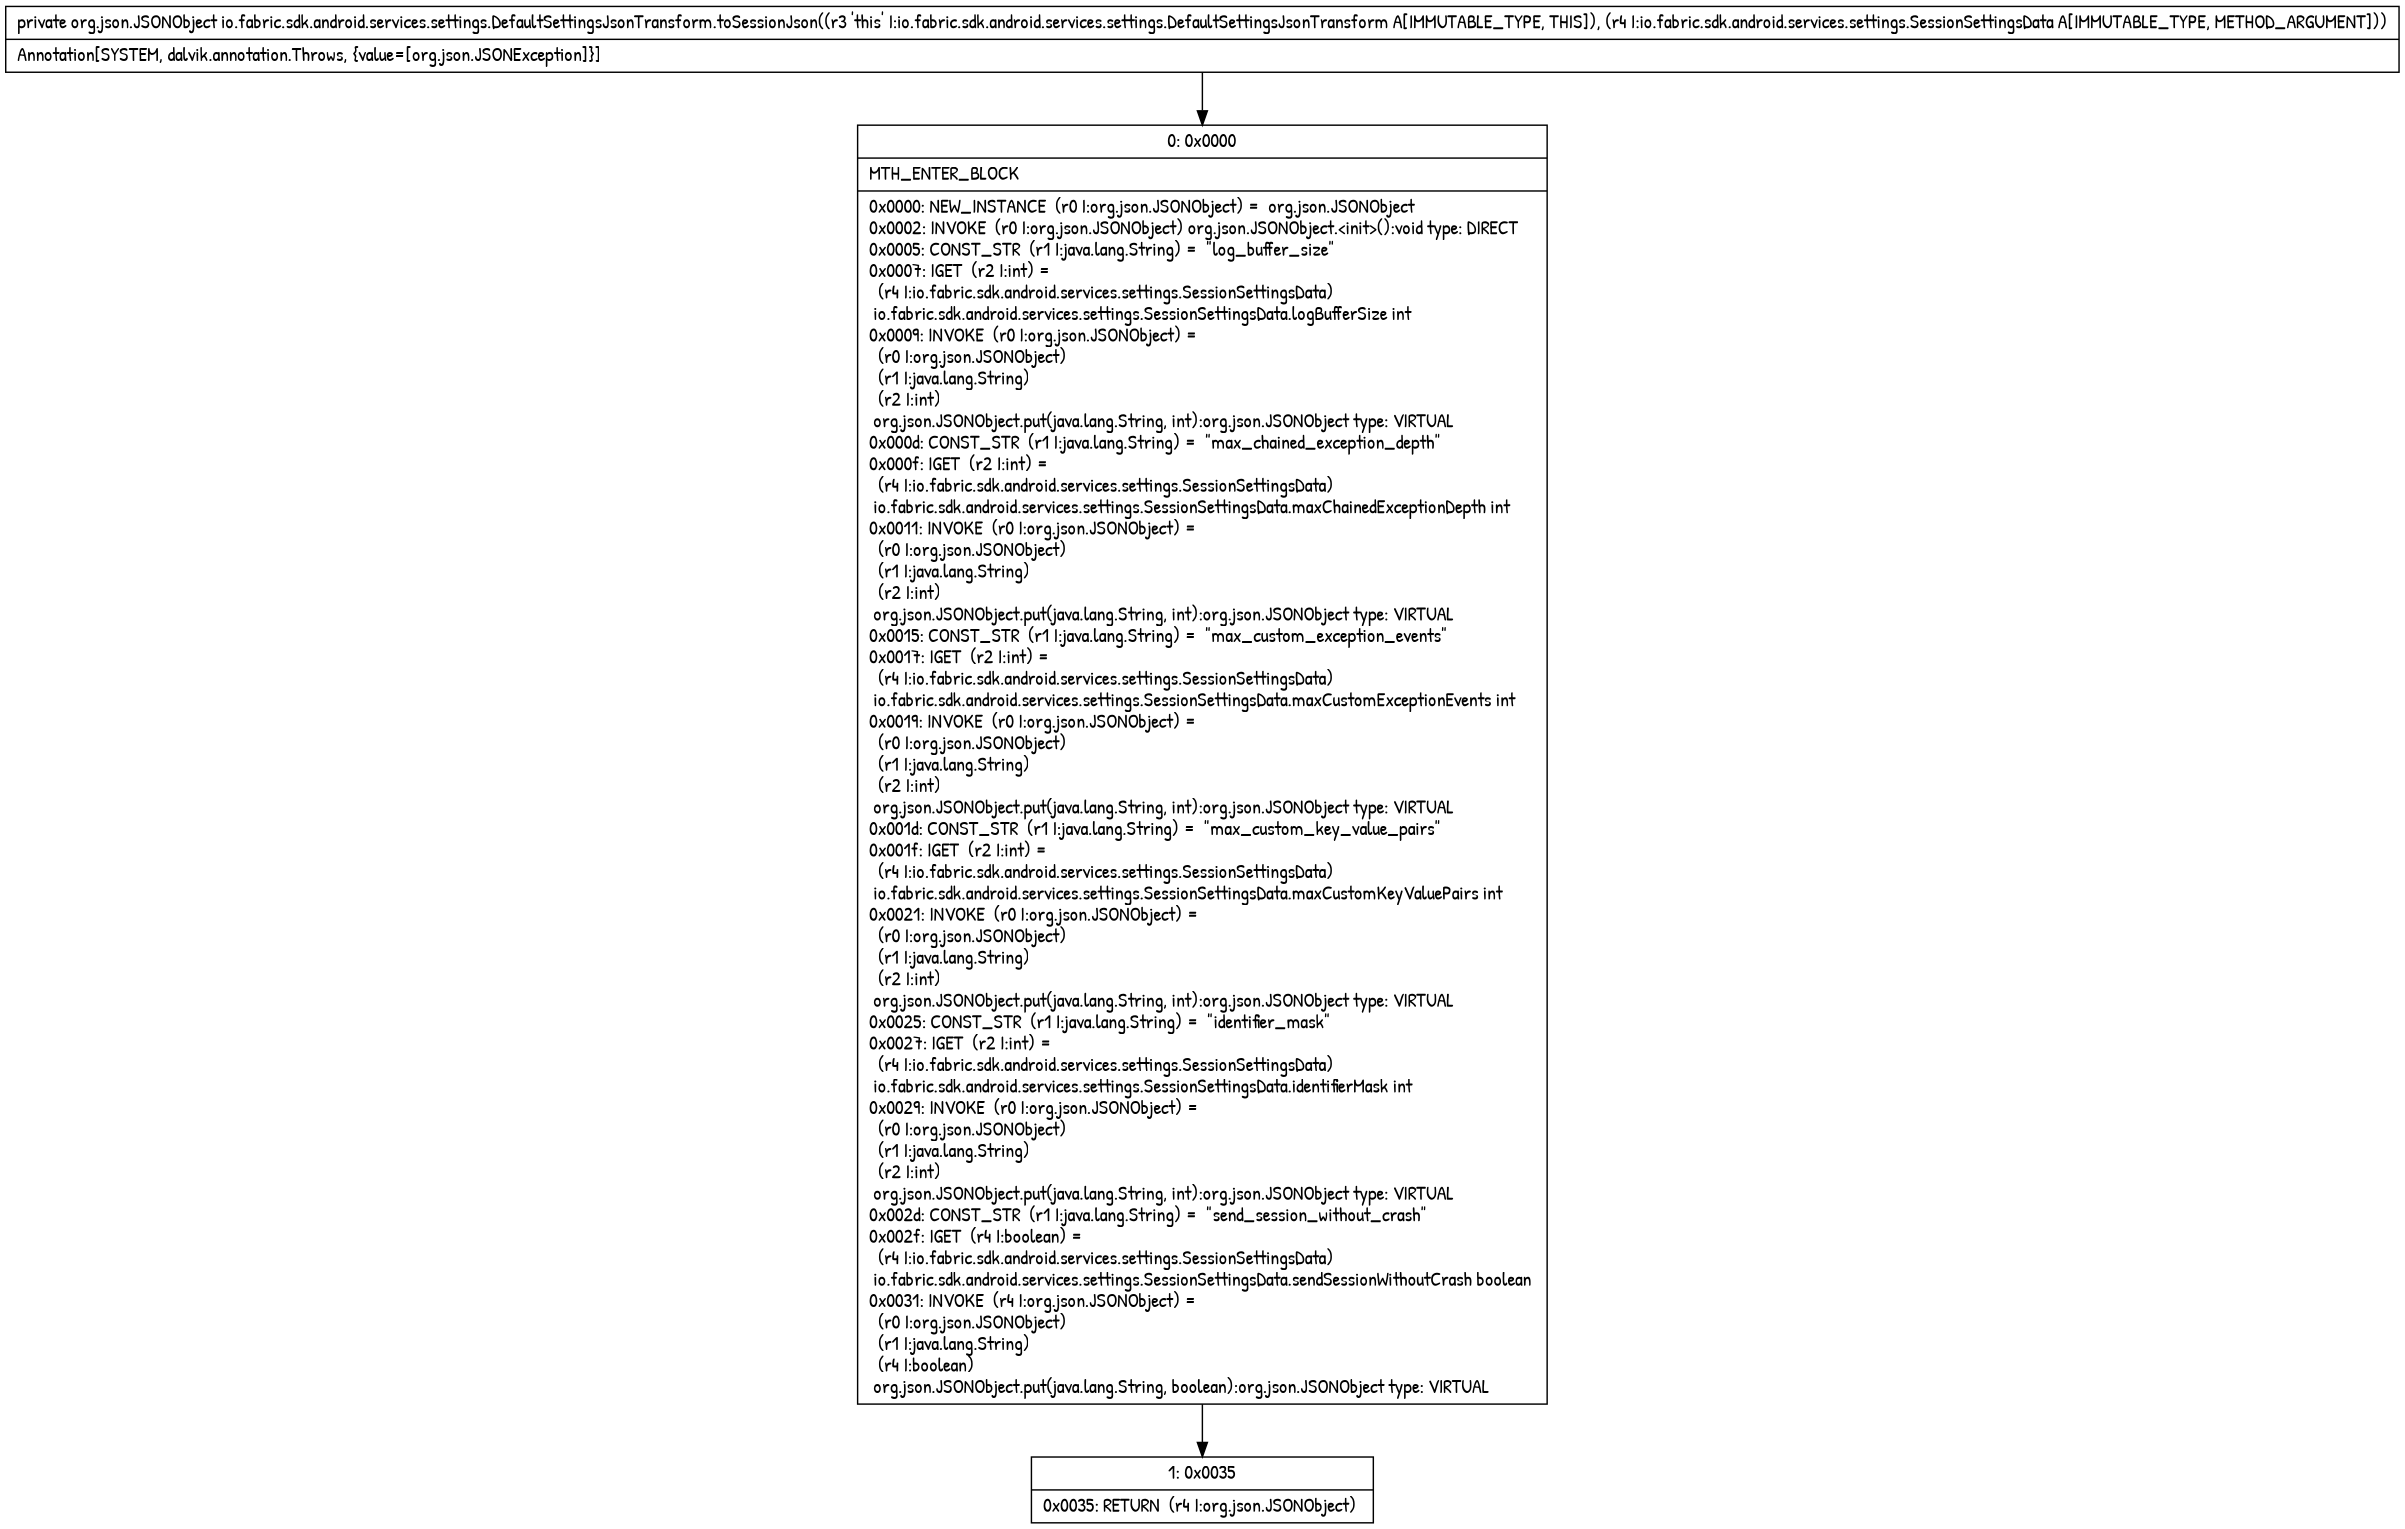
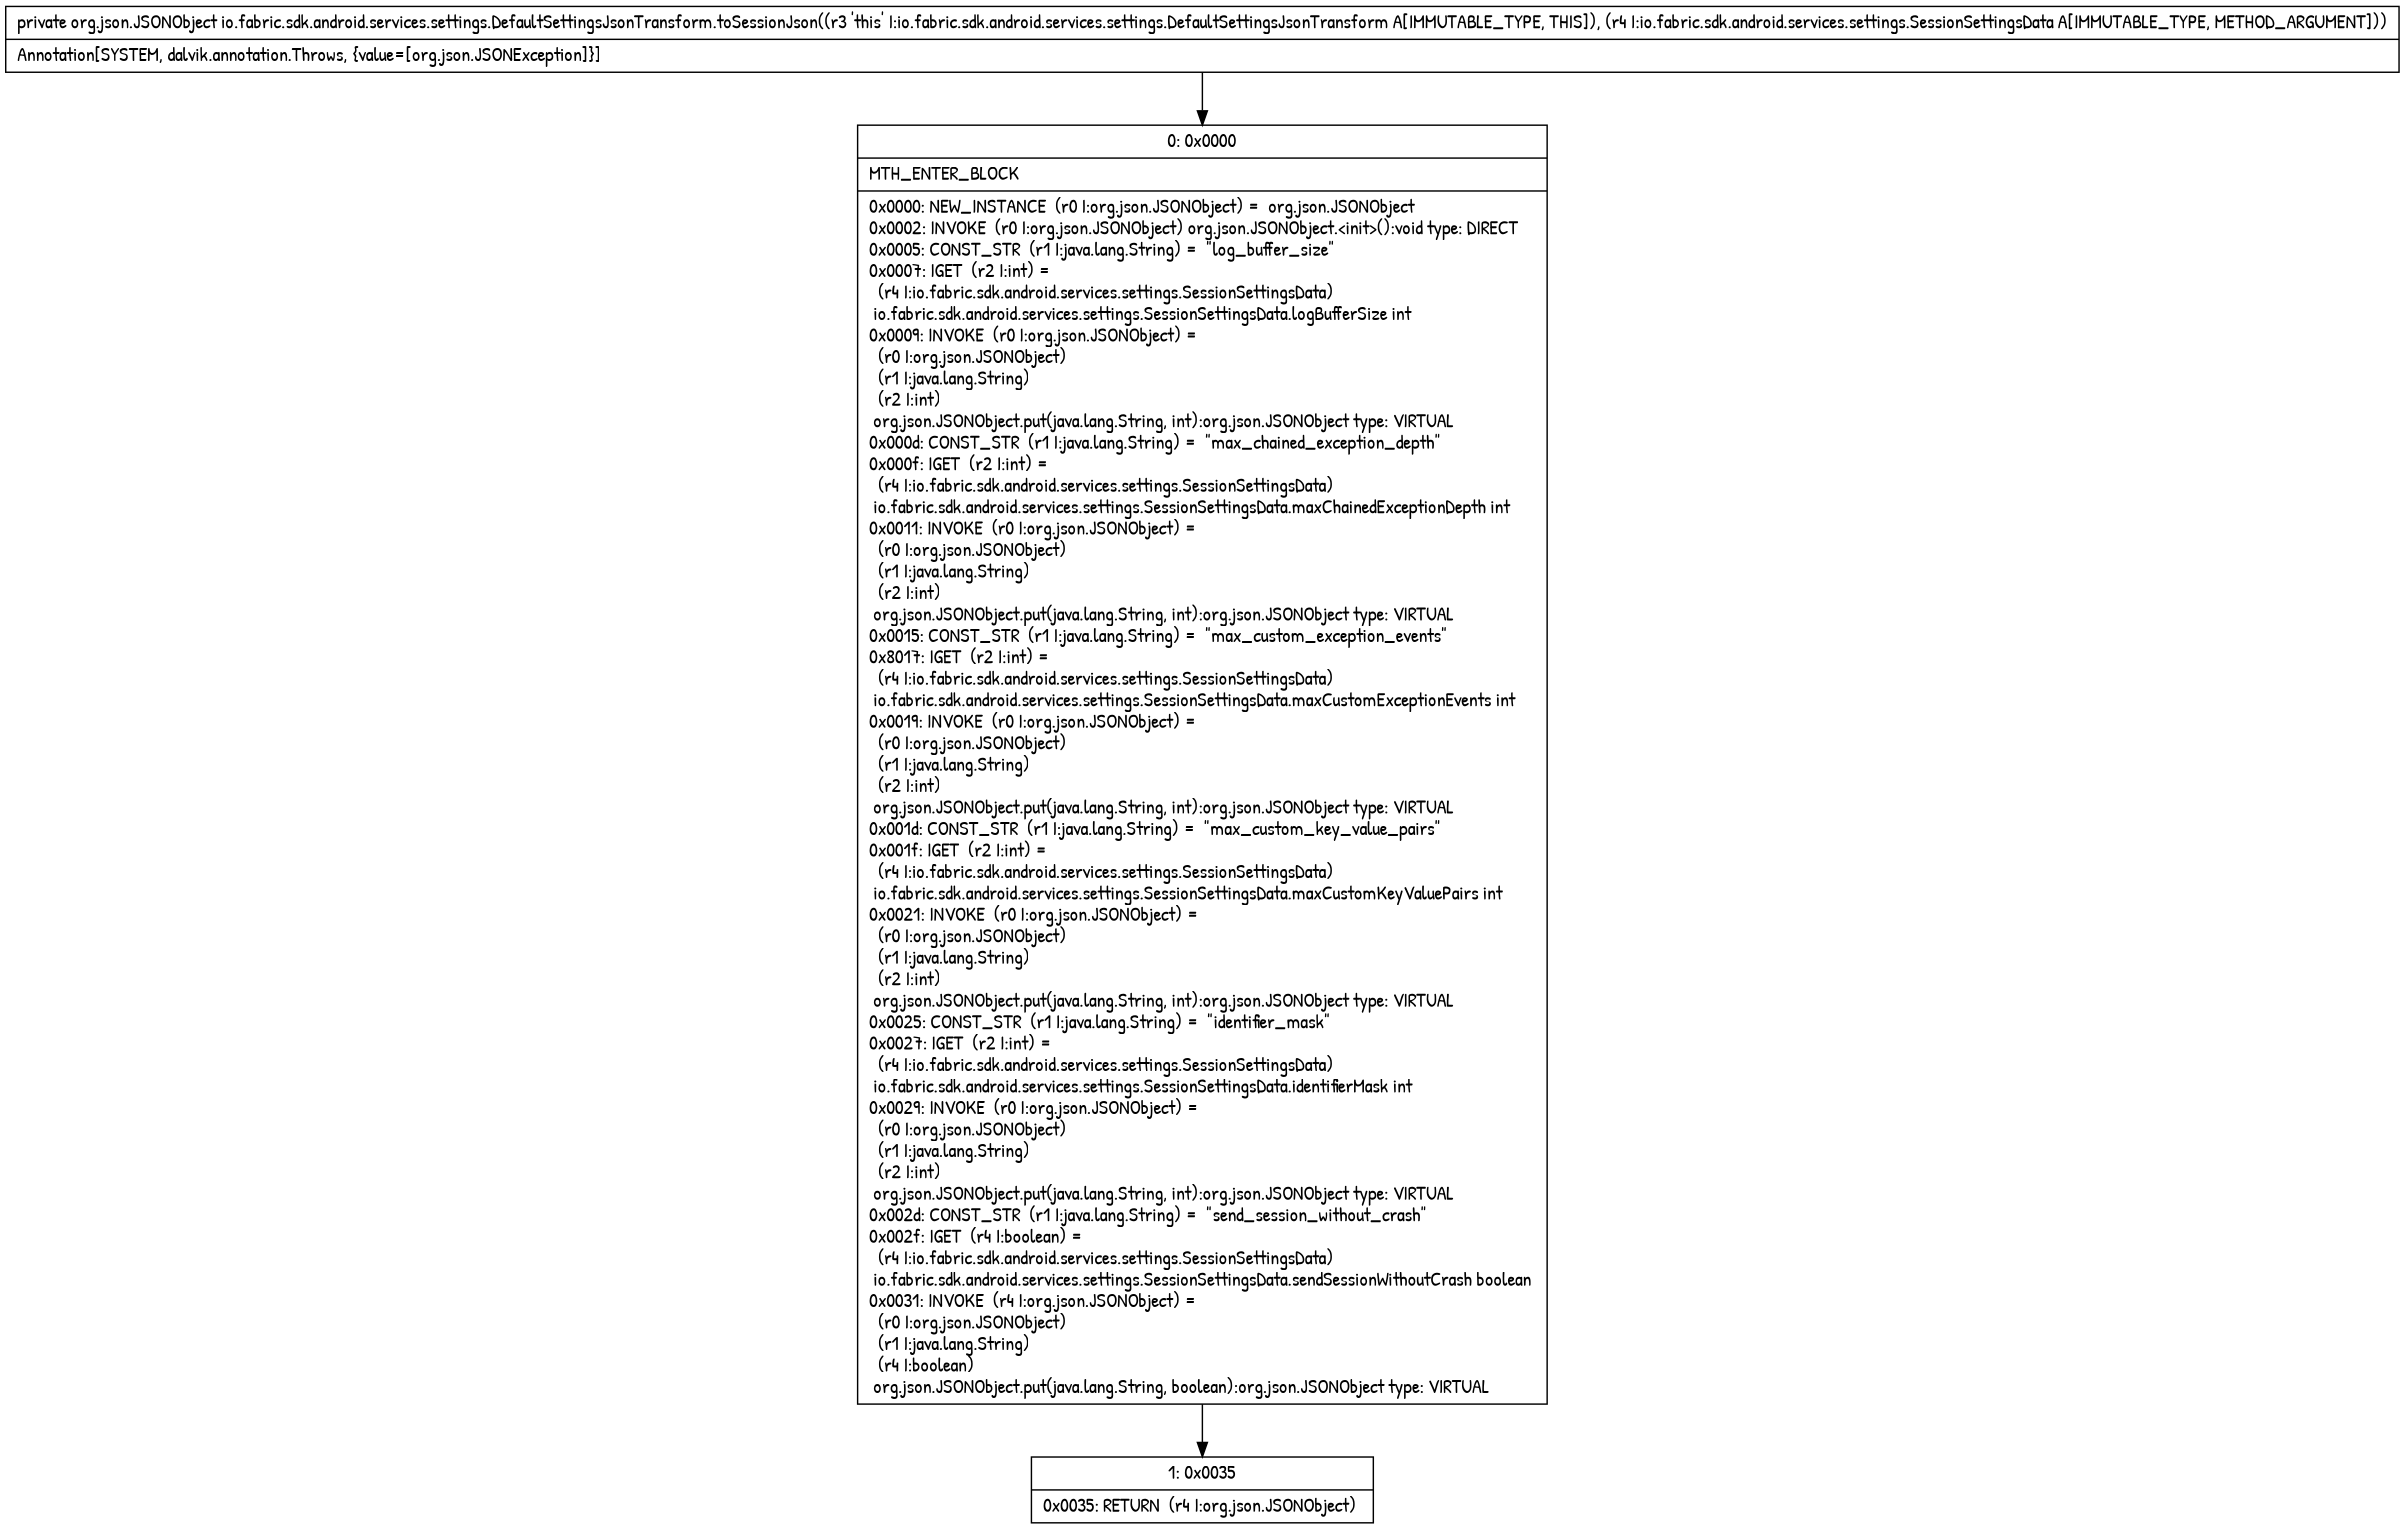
(962, 657) -> (962, 657)
